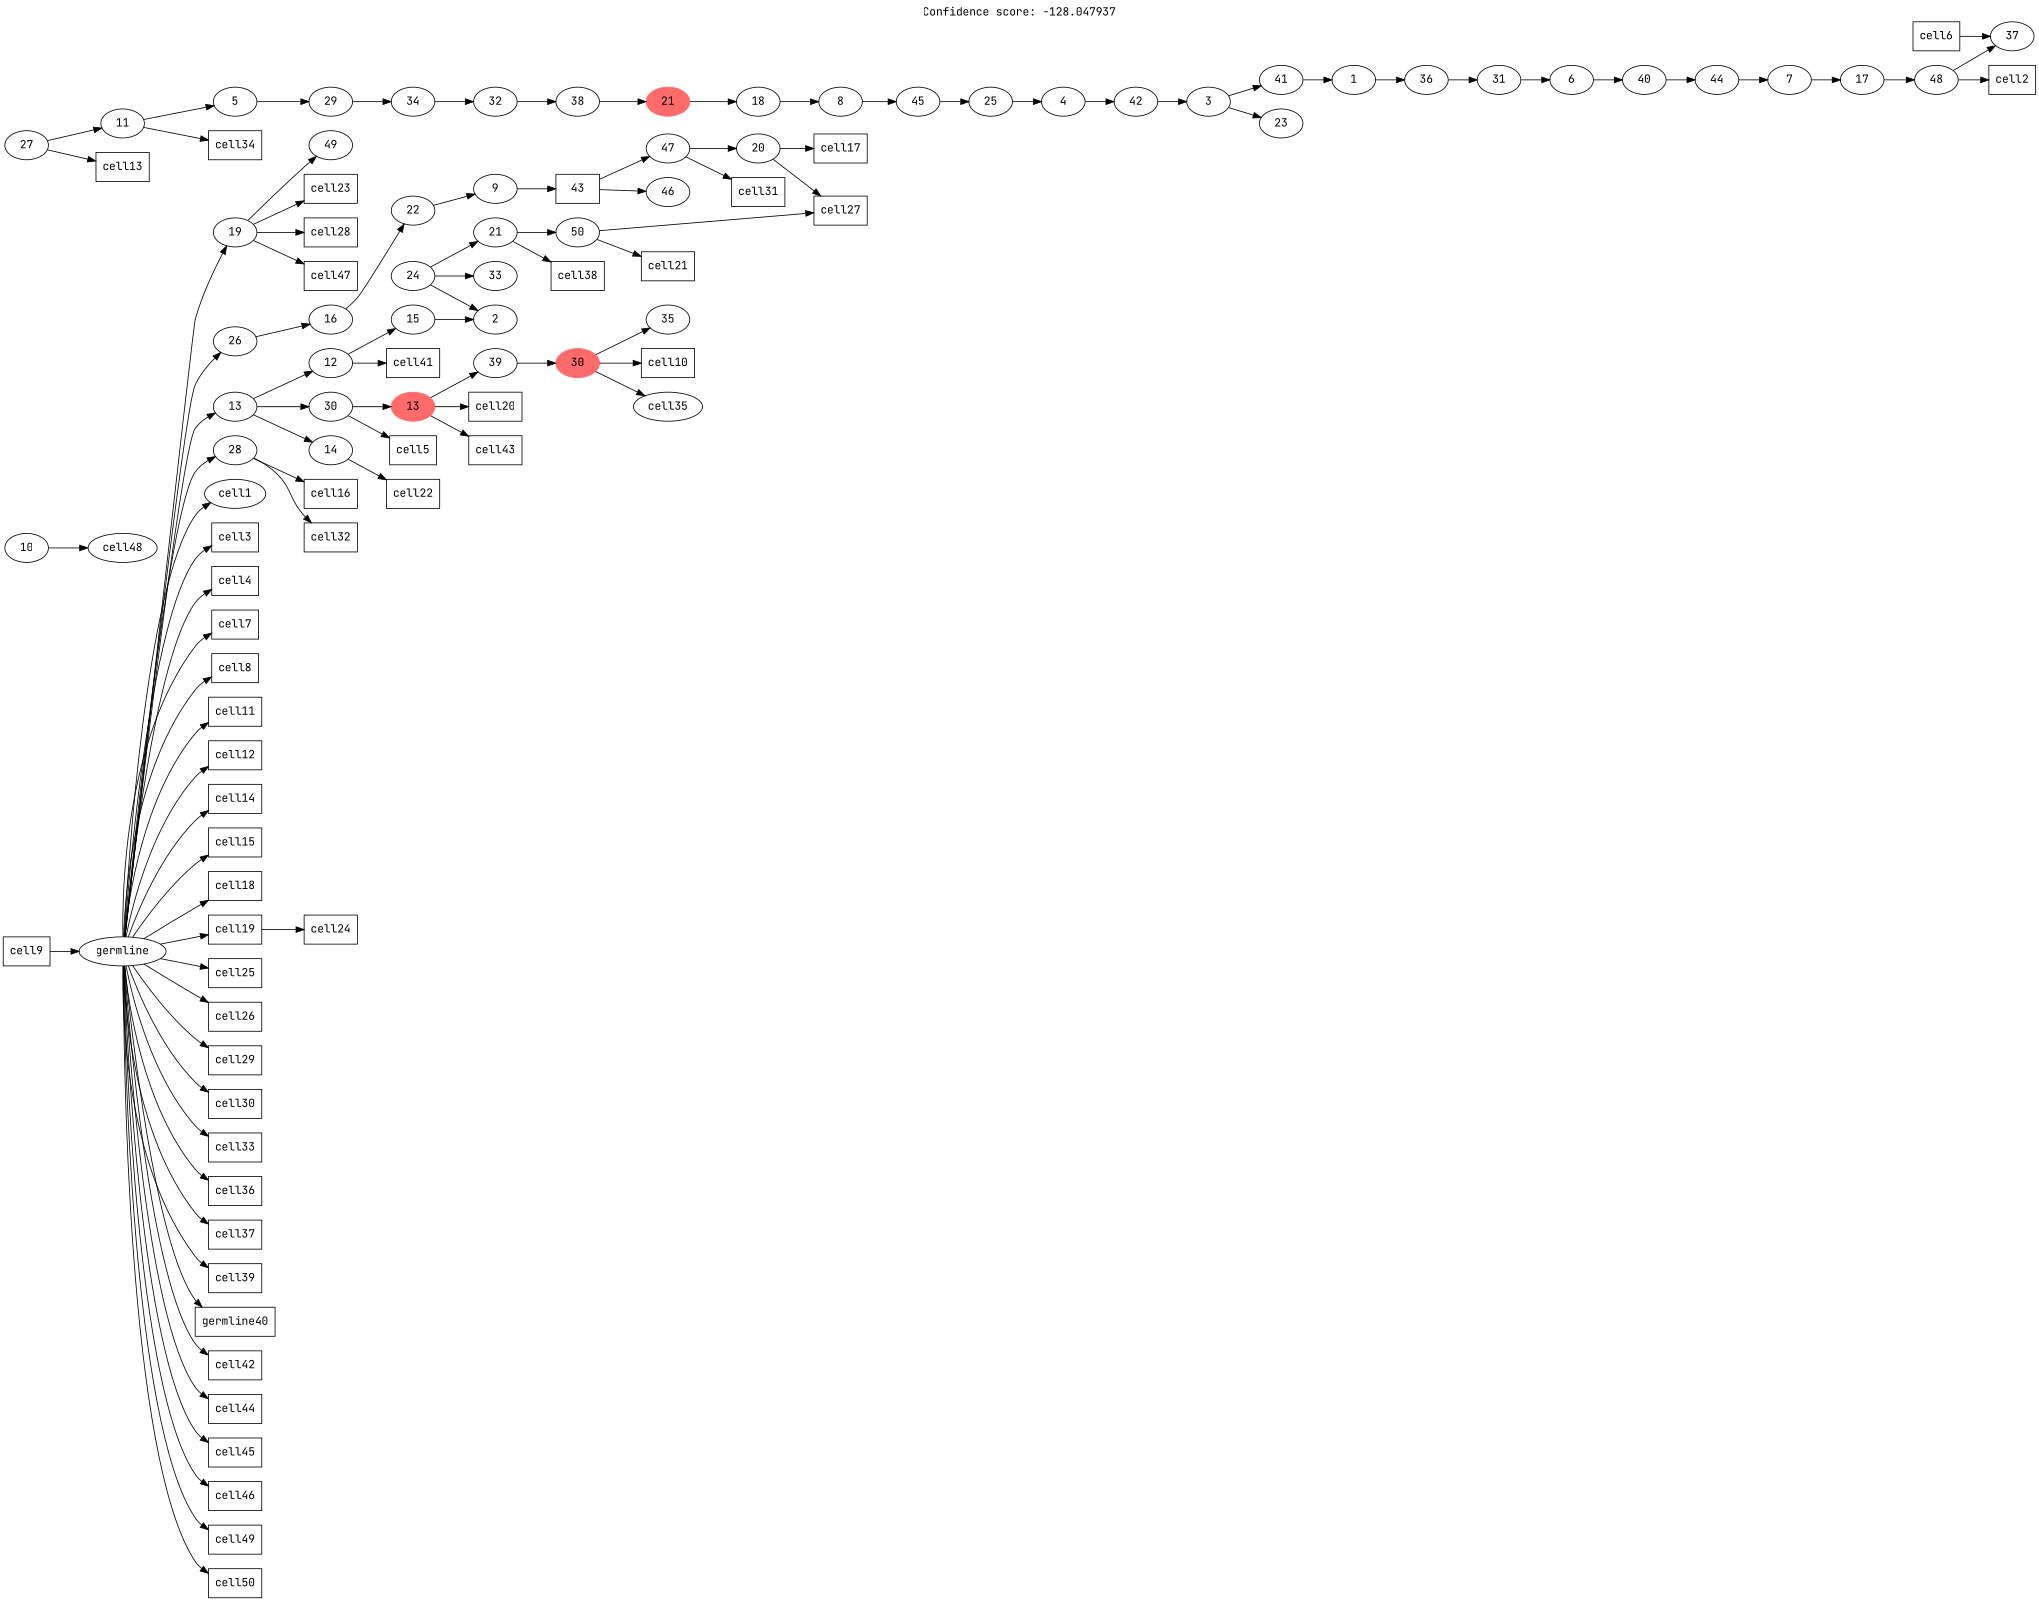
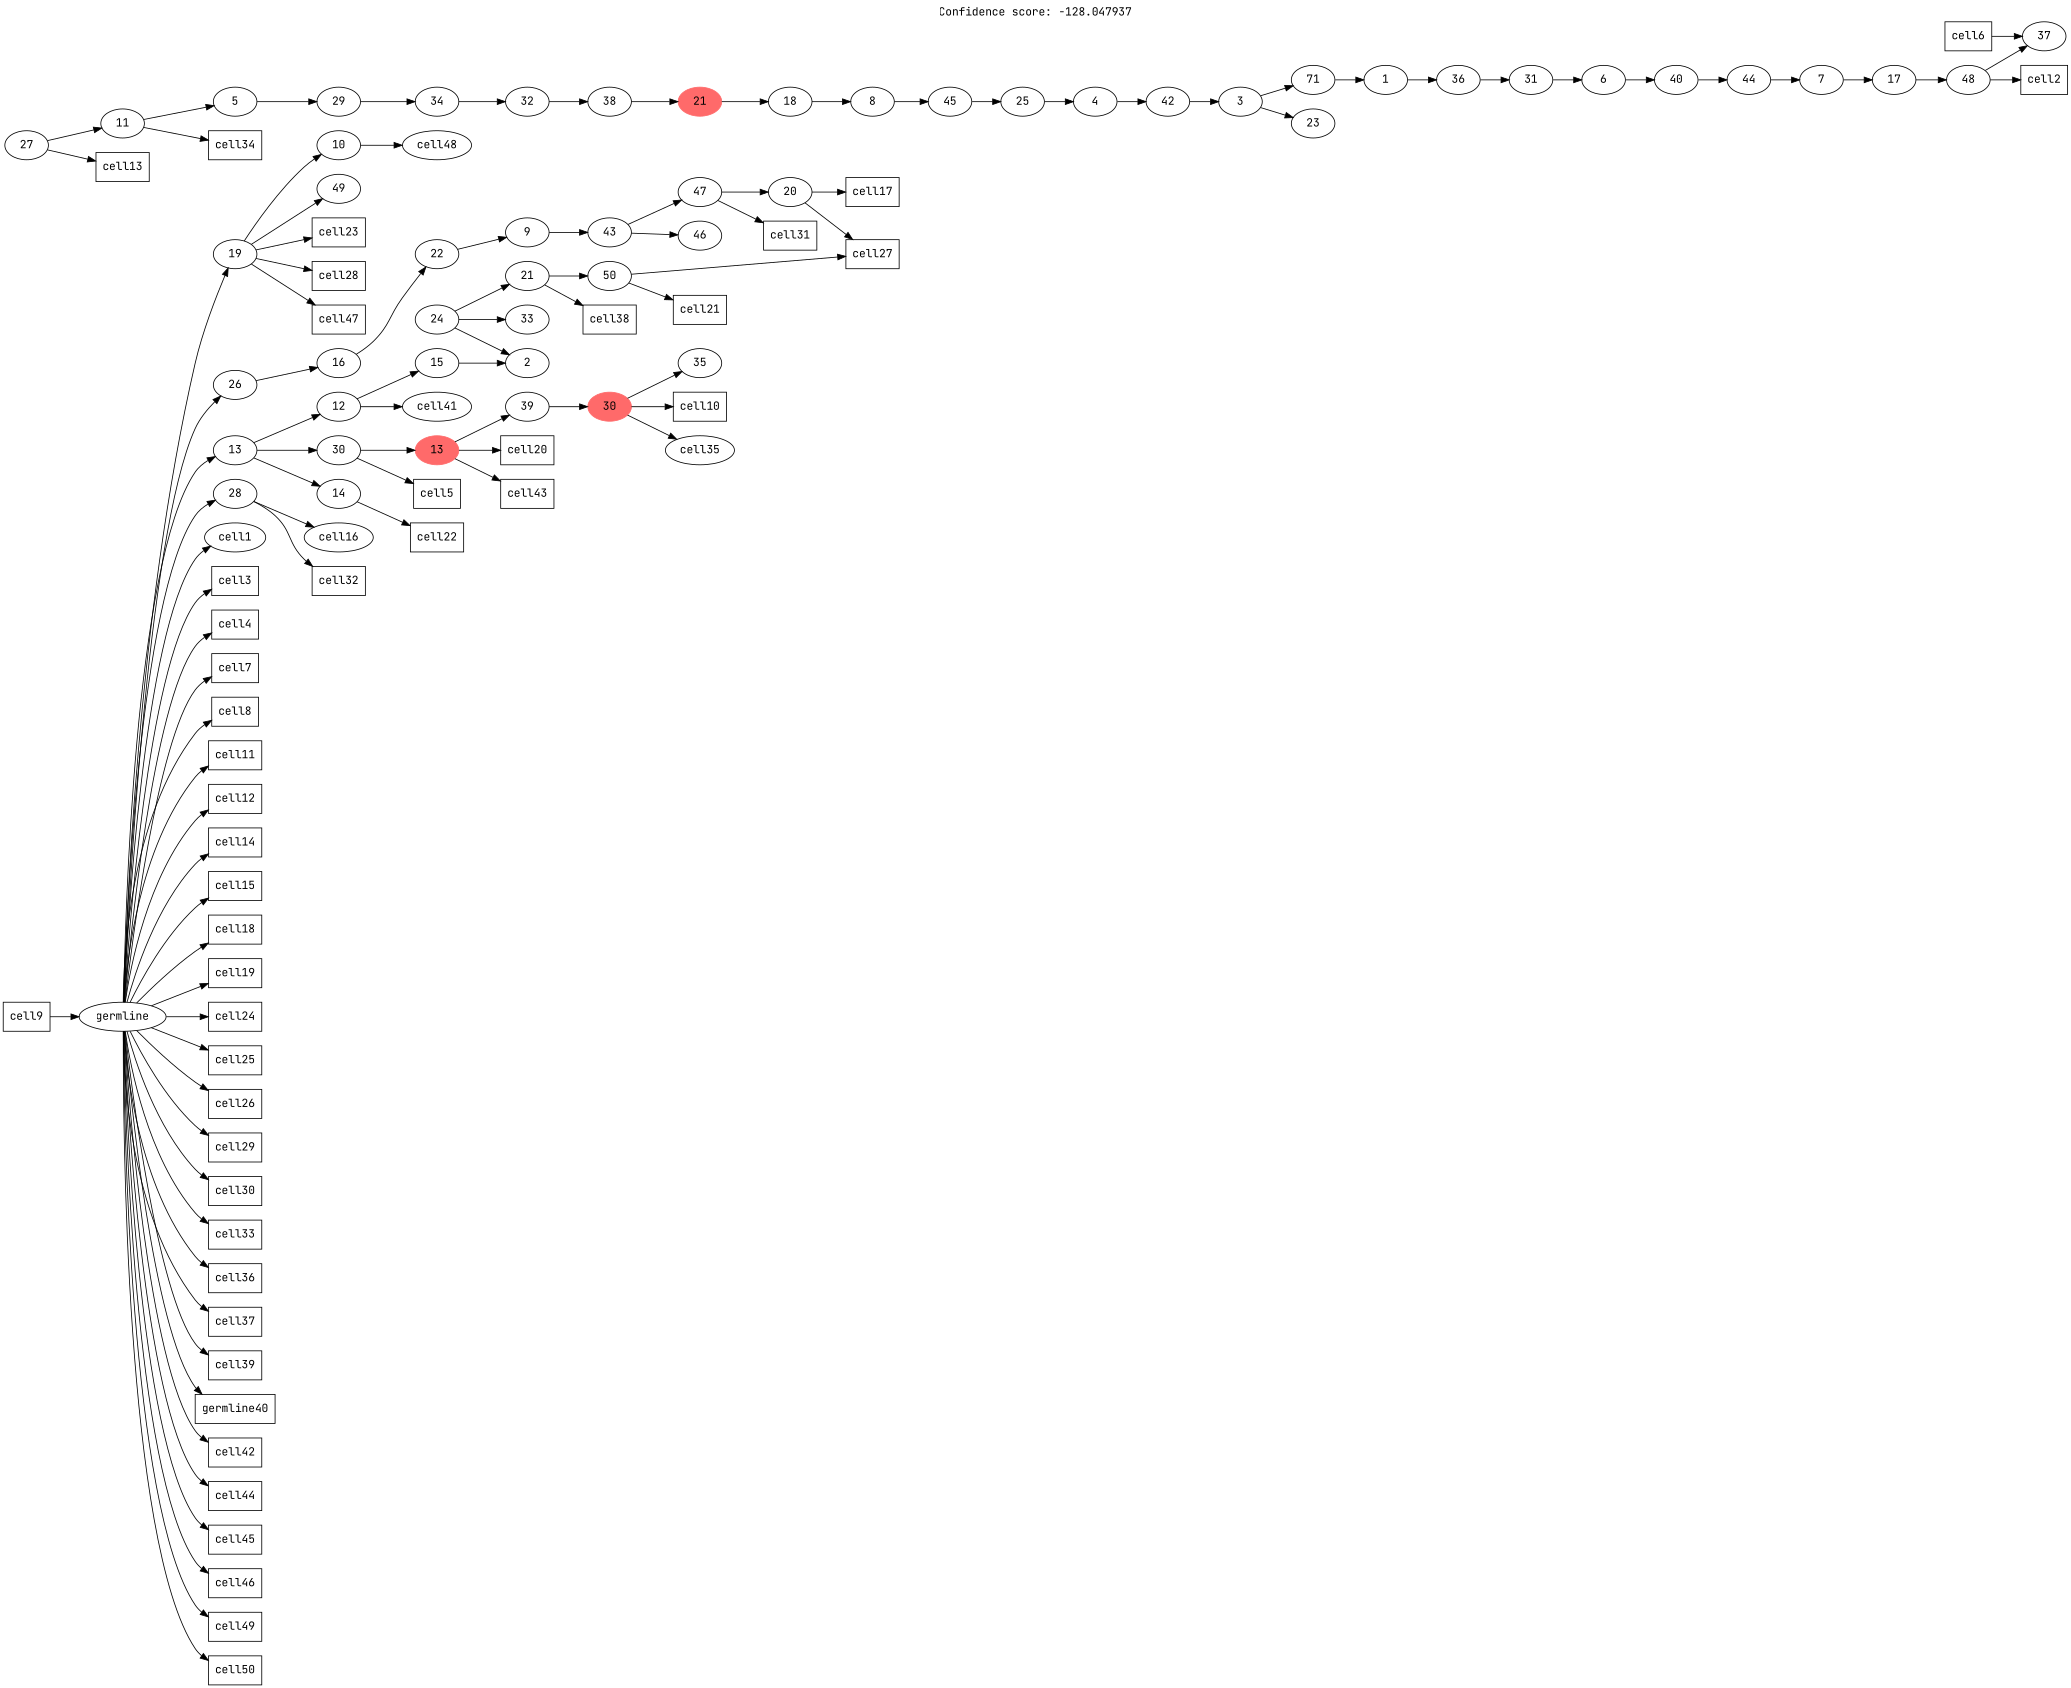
(1281, 80) -> (1313, 80)
(578, 189) -> (610, 232)
none -> (276, 197)
(413, 363) -> (437, 407)
(331, 494) -> (339, 537)
(279, 930) -> (183, 1017)
